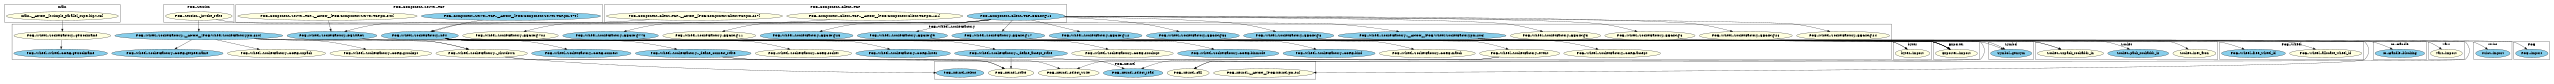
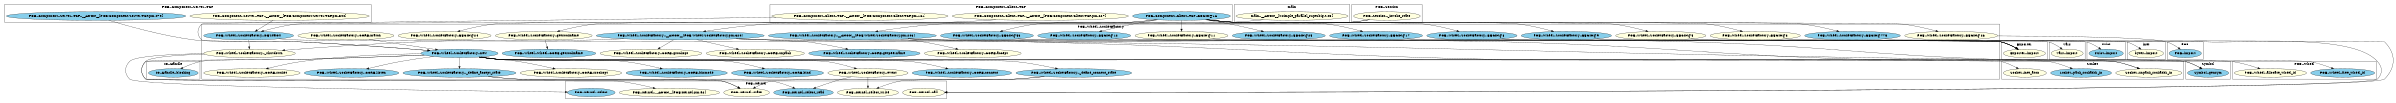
(510, 36) -> none
(929, 40) -> (402, 44)
(1912, 45) -> (2146, 45)
